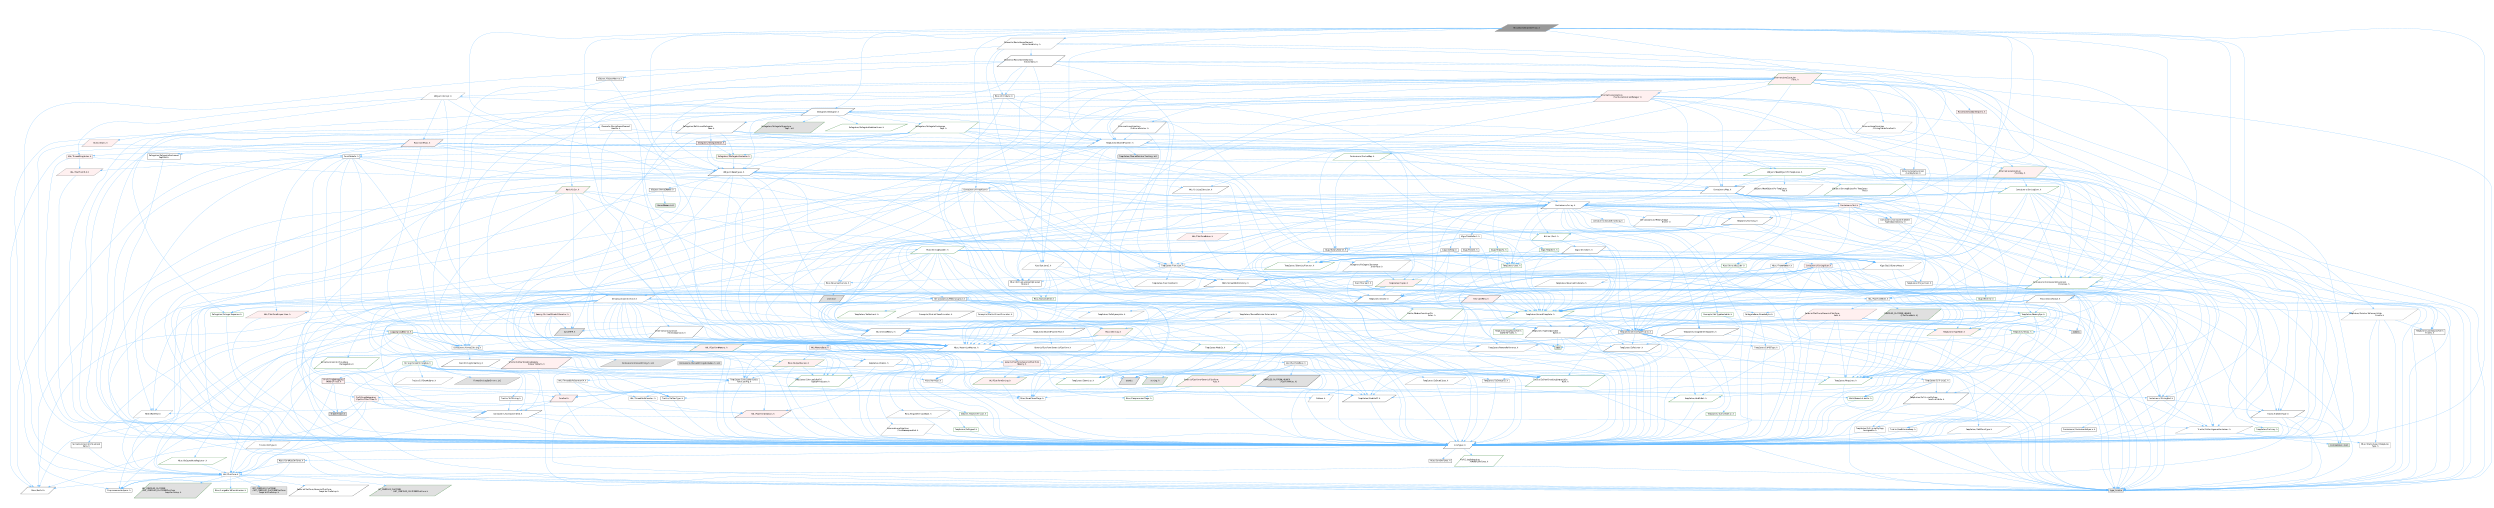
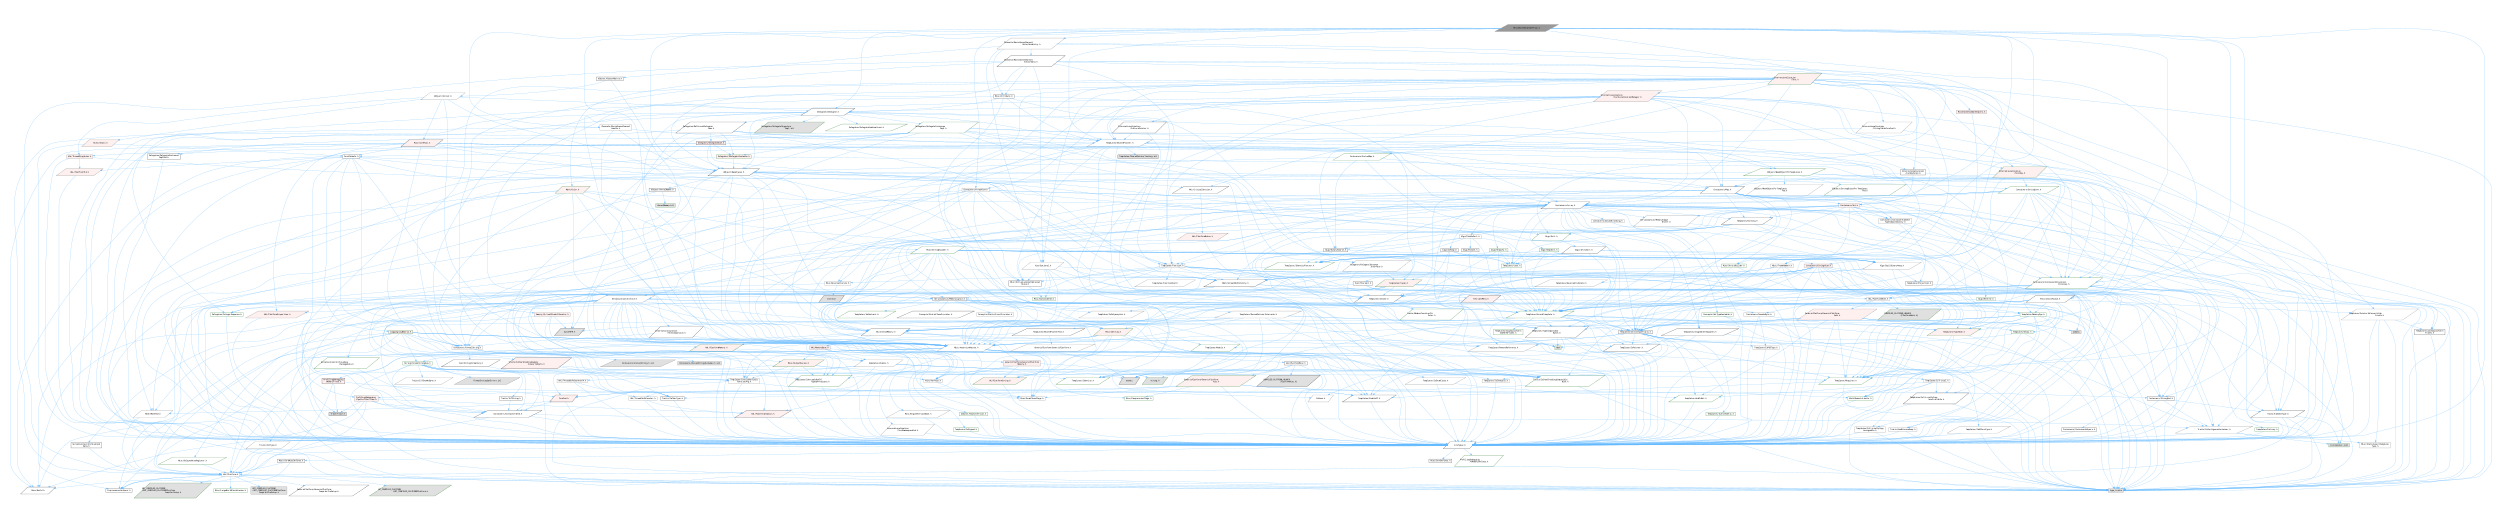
(1551, 237) -> (1551, 237)
(1759, 315) -> (1759, 315)
